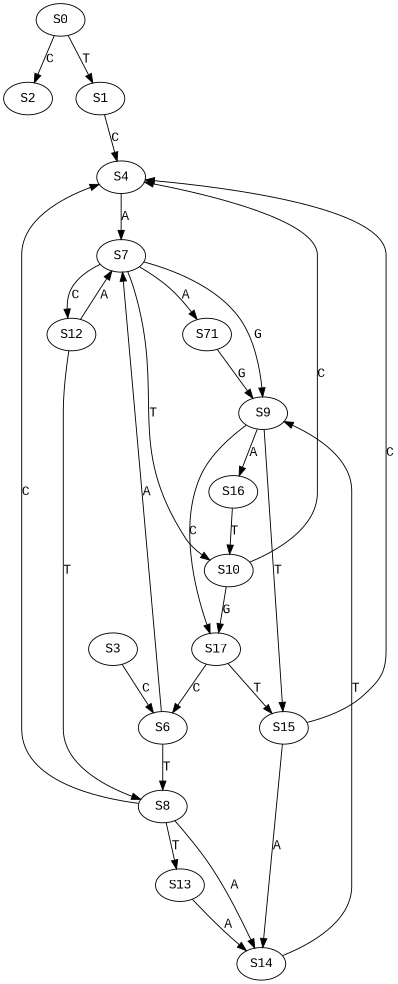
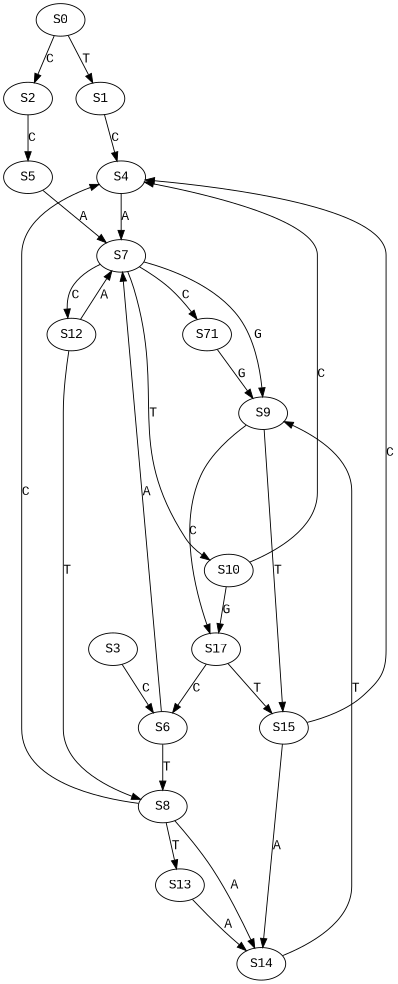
none -> (28, 177)
(186, 295) -> (186, 295)
(233, 492) -> none
